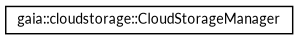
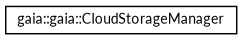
(149, 20) -> (121, 20)
